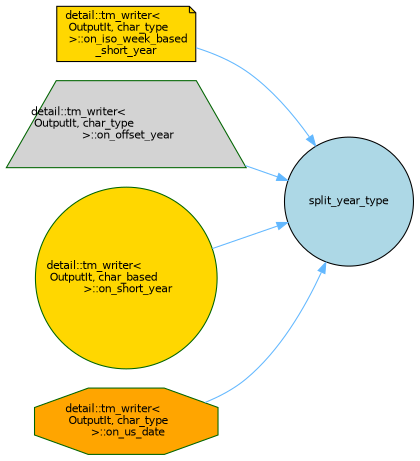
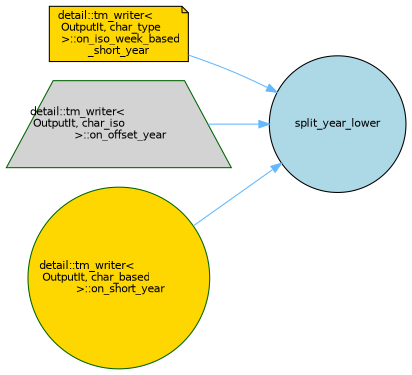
(126, 124) -> (119, 124)
(349, 202) -> (338, 124)
(126, 421) -> none
